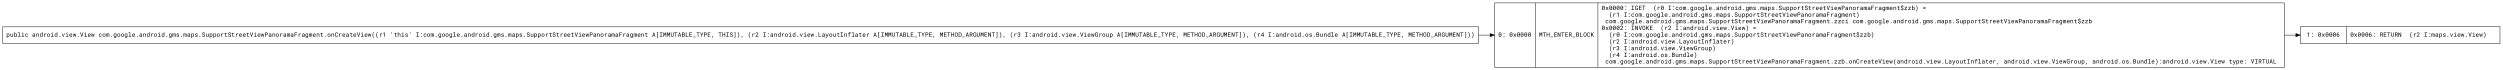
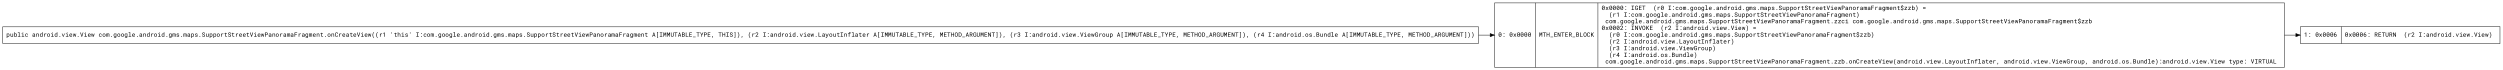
(2420, 35) -> (2421, 35)
